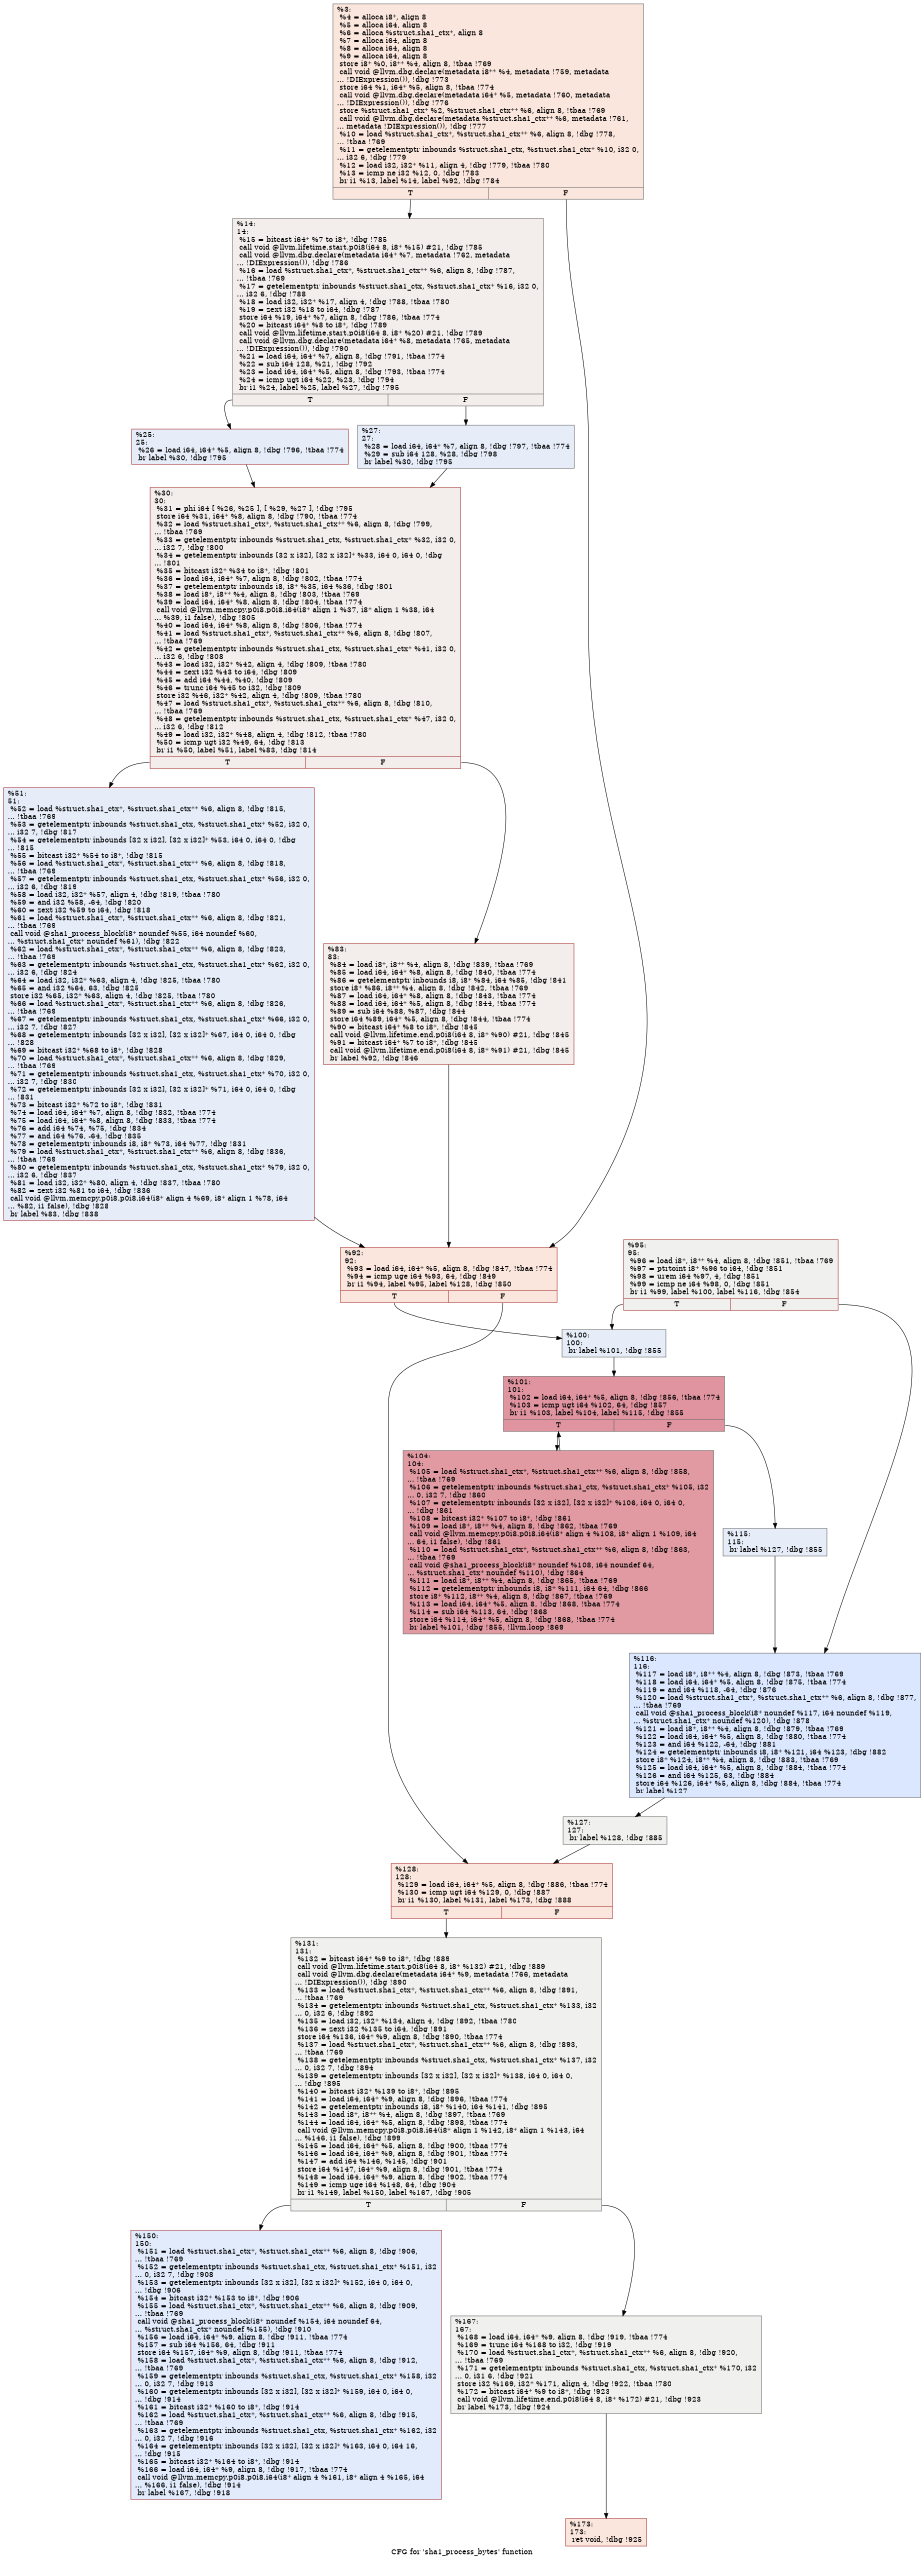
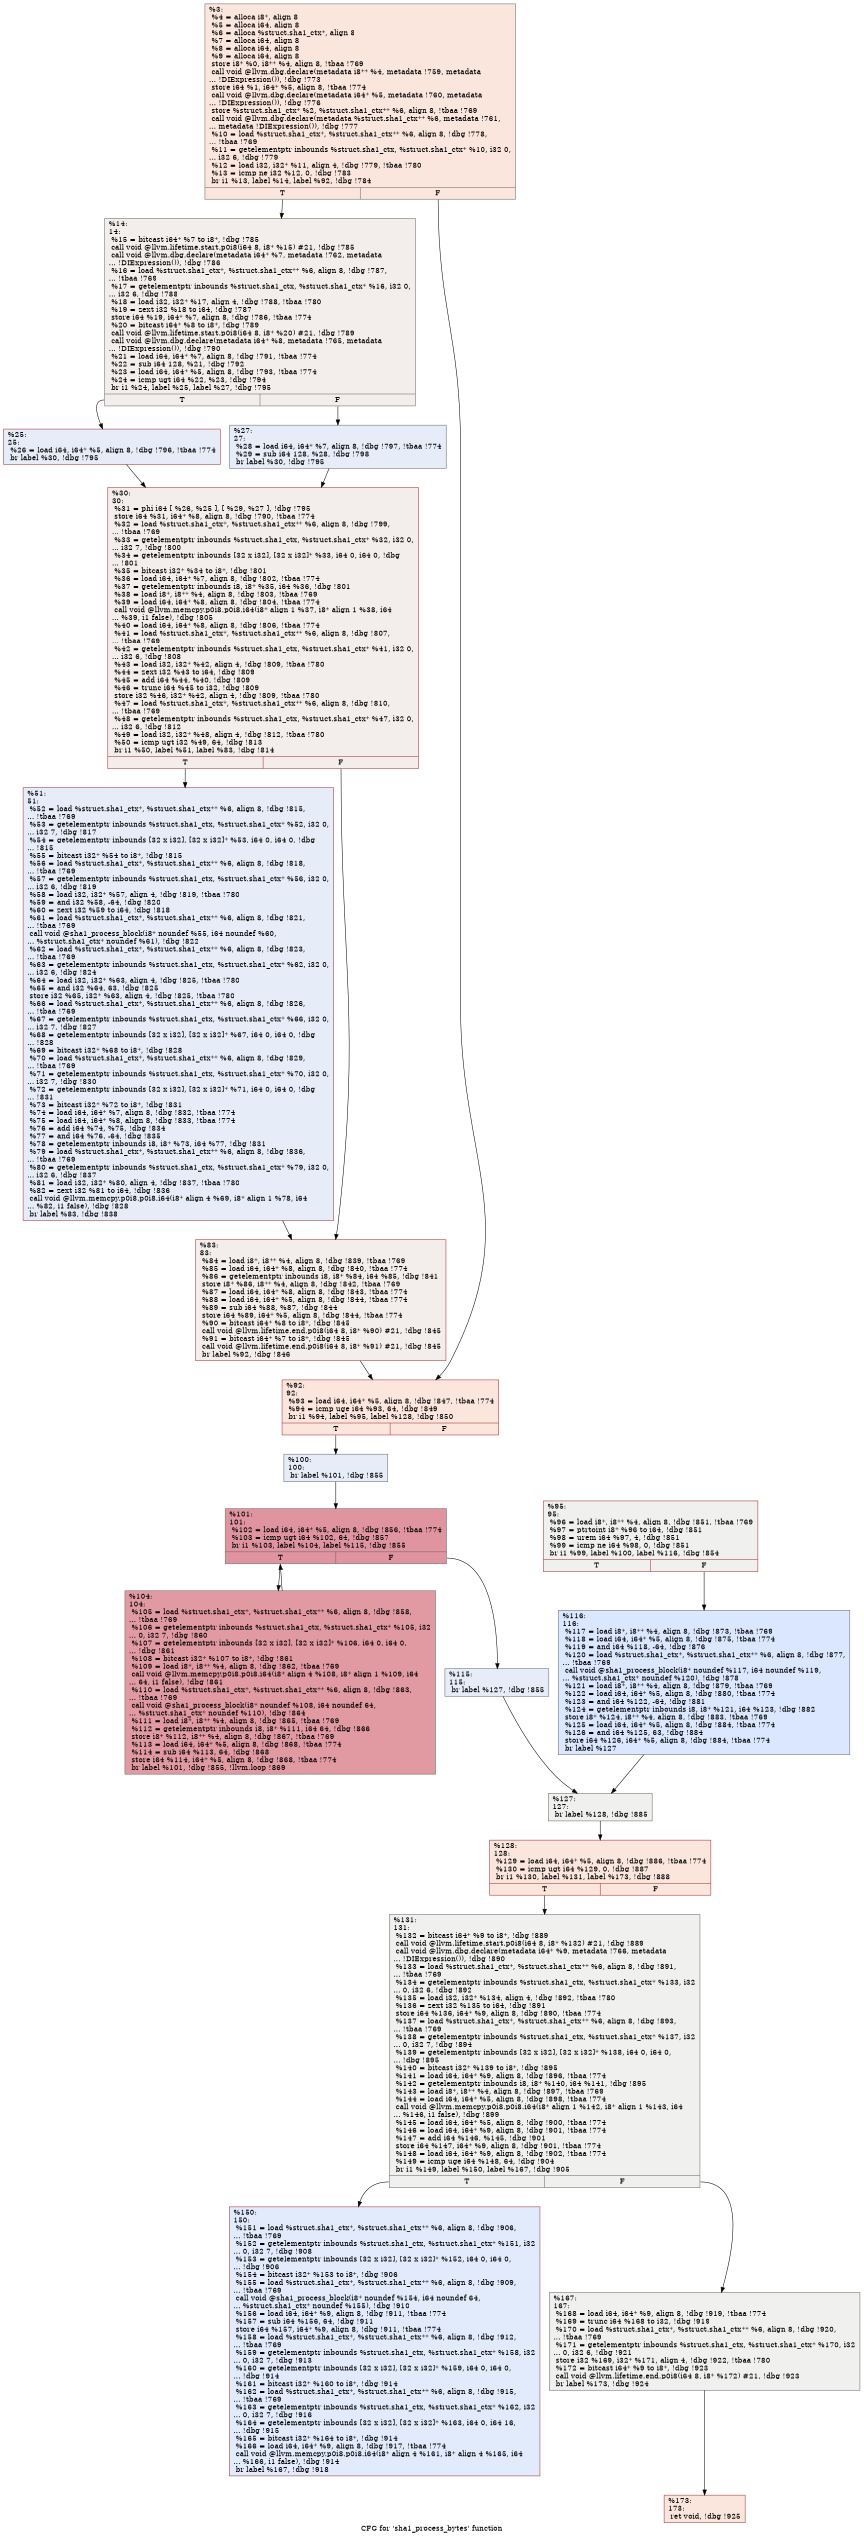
(336, 1232) -> (286, 1228)
(614, 1312) -> none
(389, 1561) -> none
(775, 1602) -> (533, 1748)
(495, 2376) -> (593, 2353)
